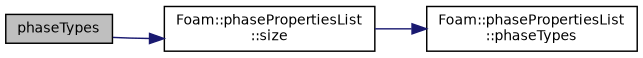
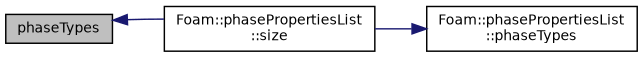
(131, 38) -> (146, 19)
